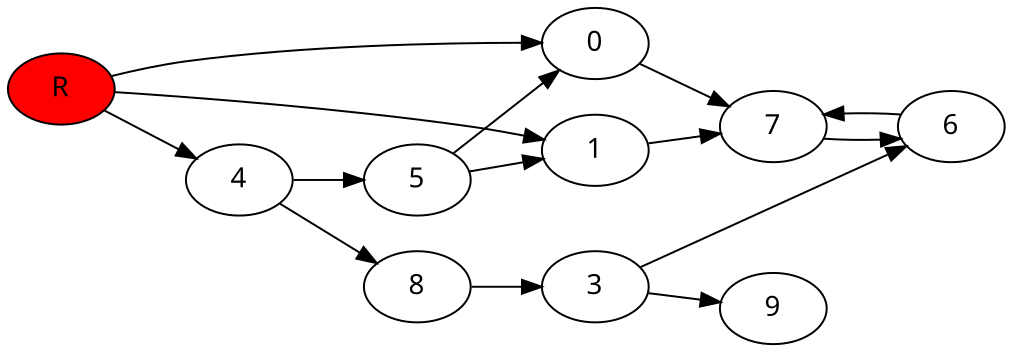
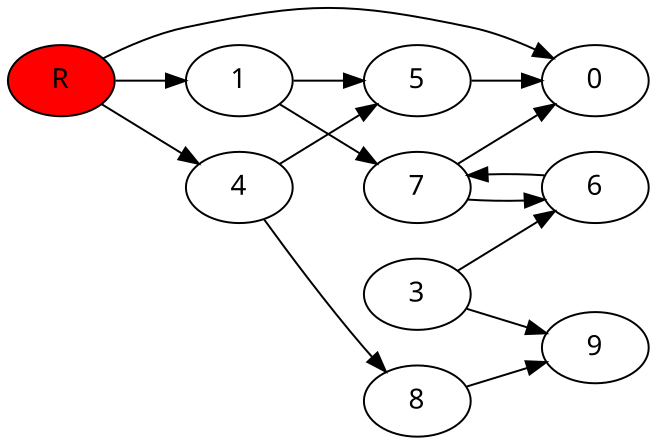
(675, 81) -> (498, 139)
(497, 167) -> (319, 81)
(497, 287) -> (497, 377)
